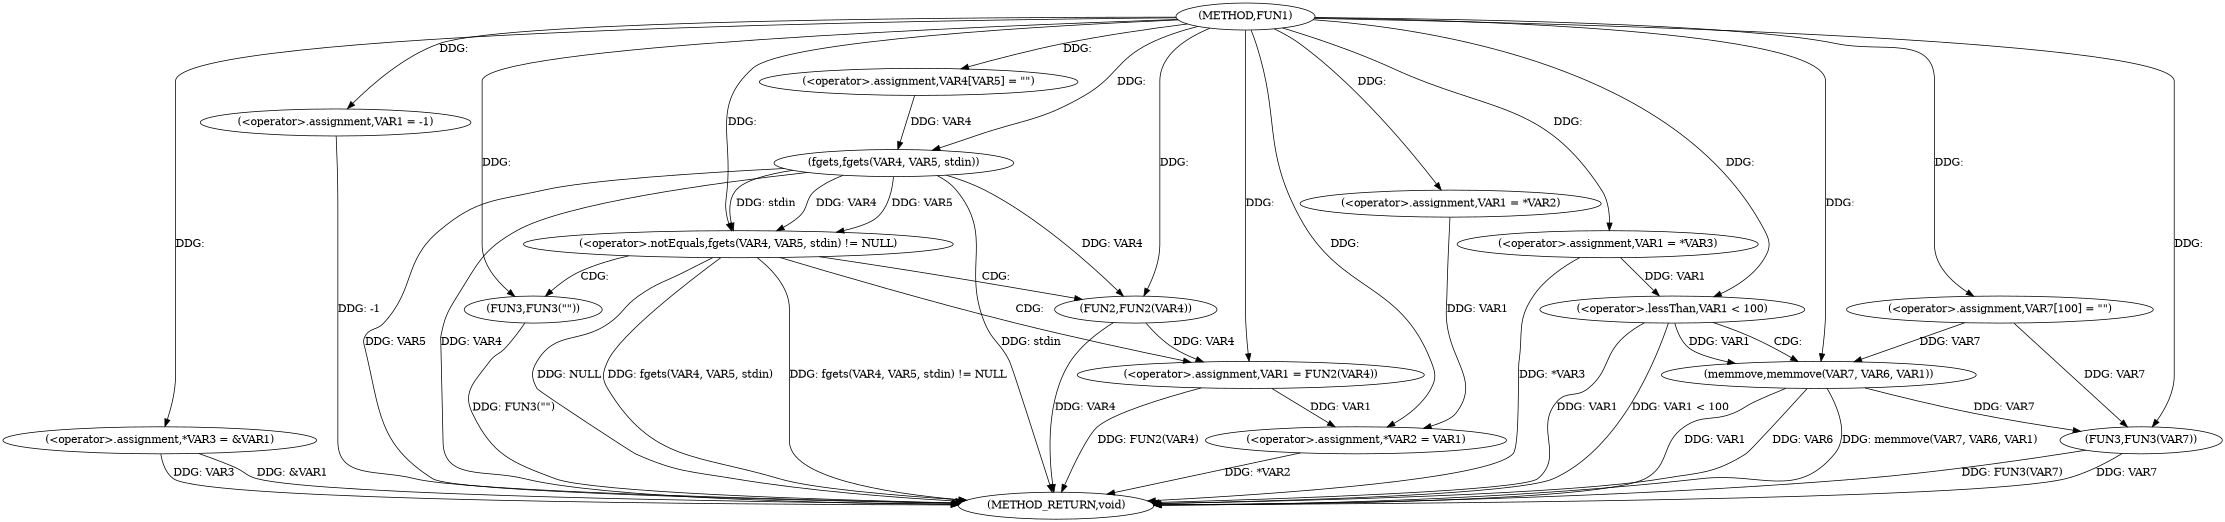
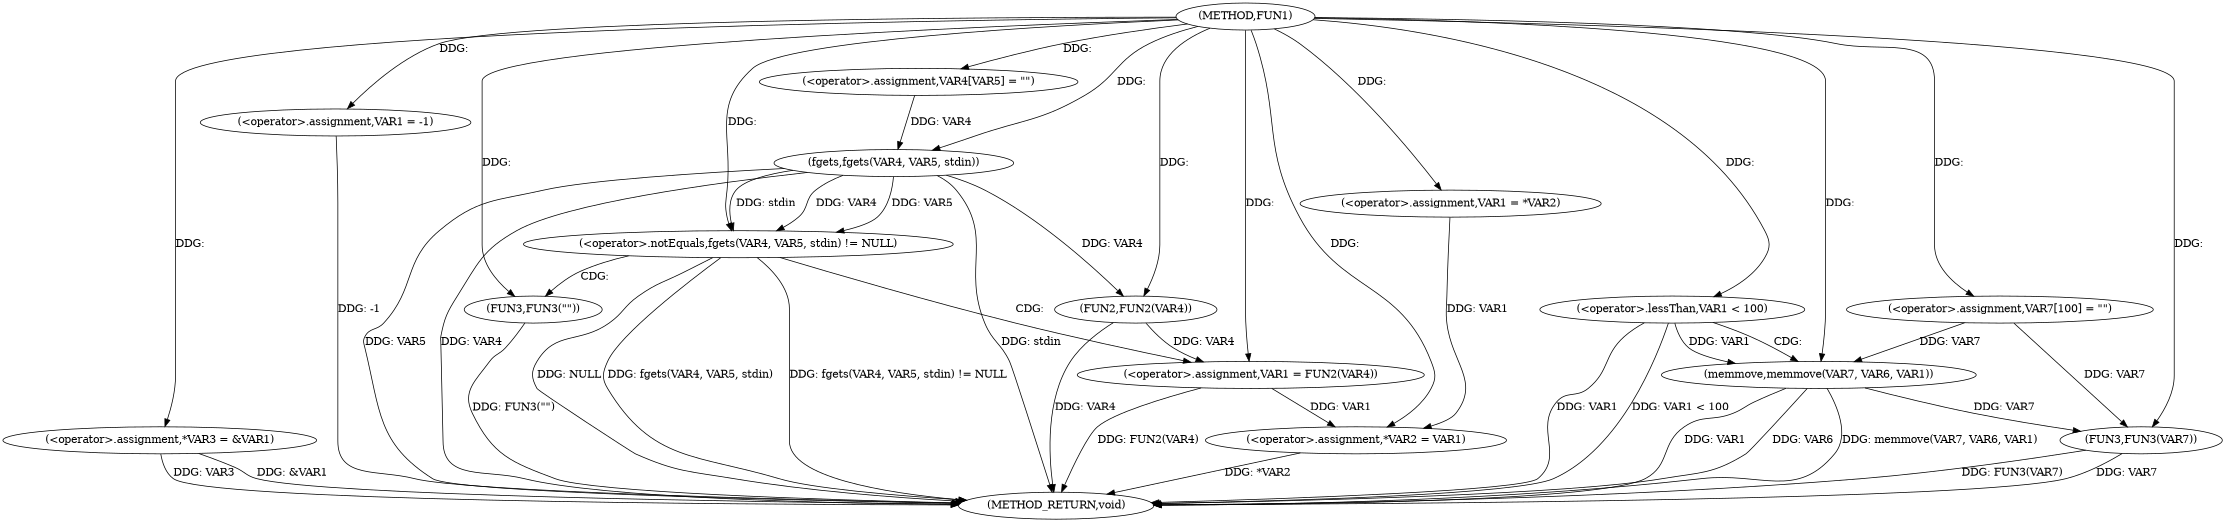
(1608, 244) -> none
(947, 277) -> none
